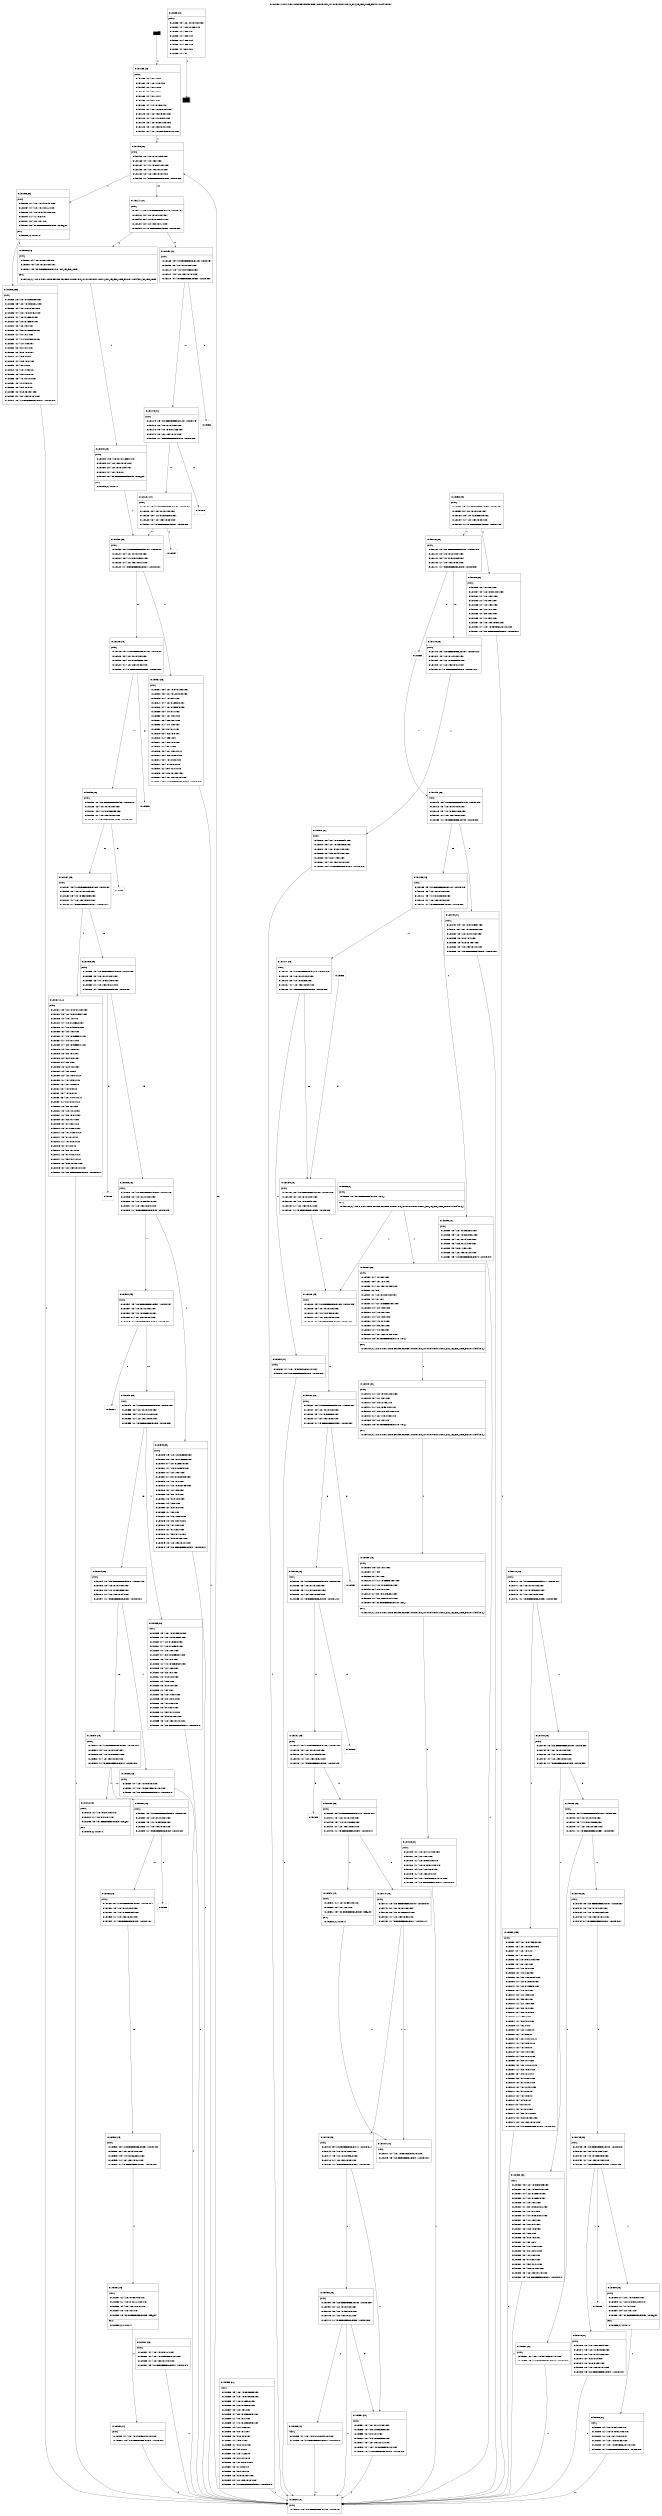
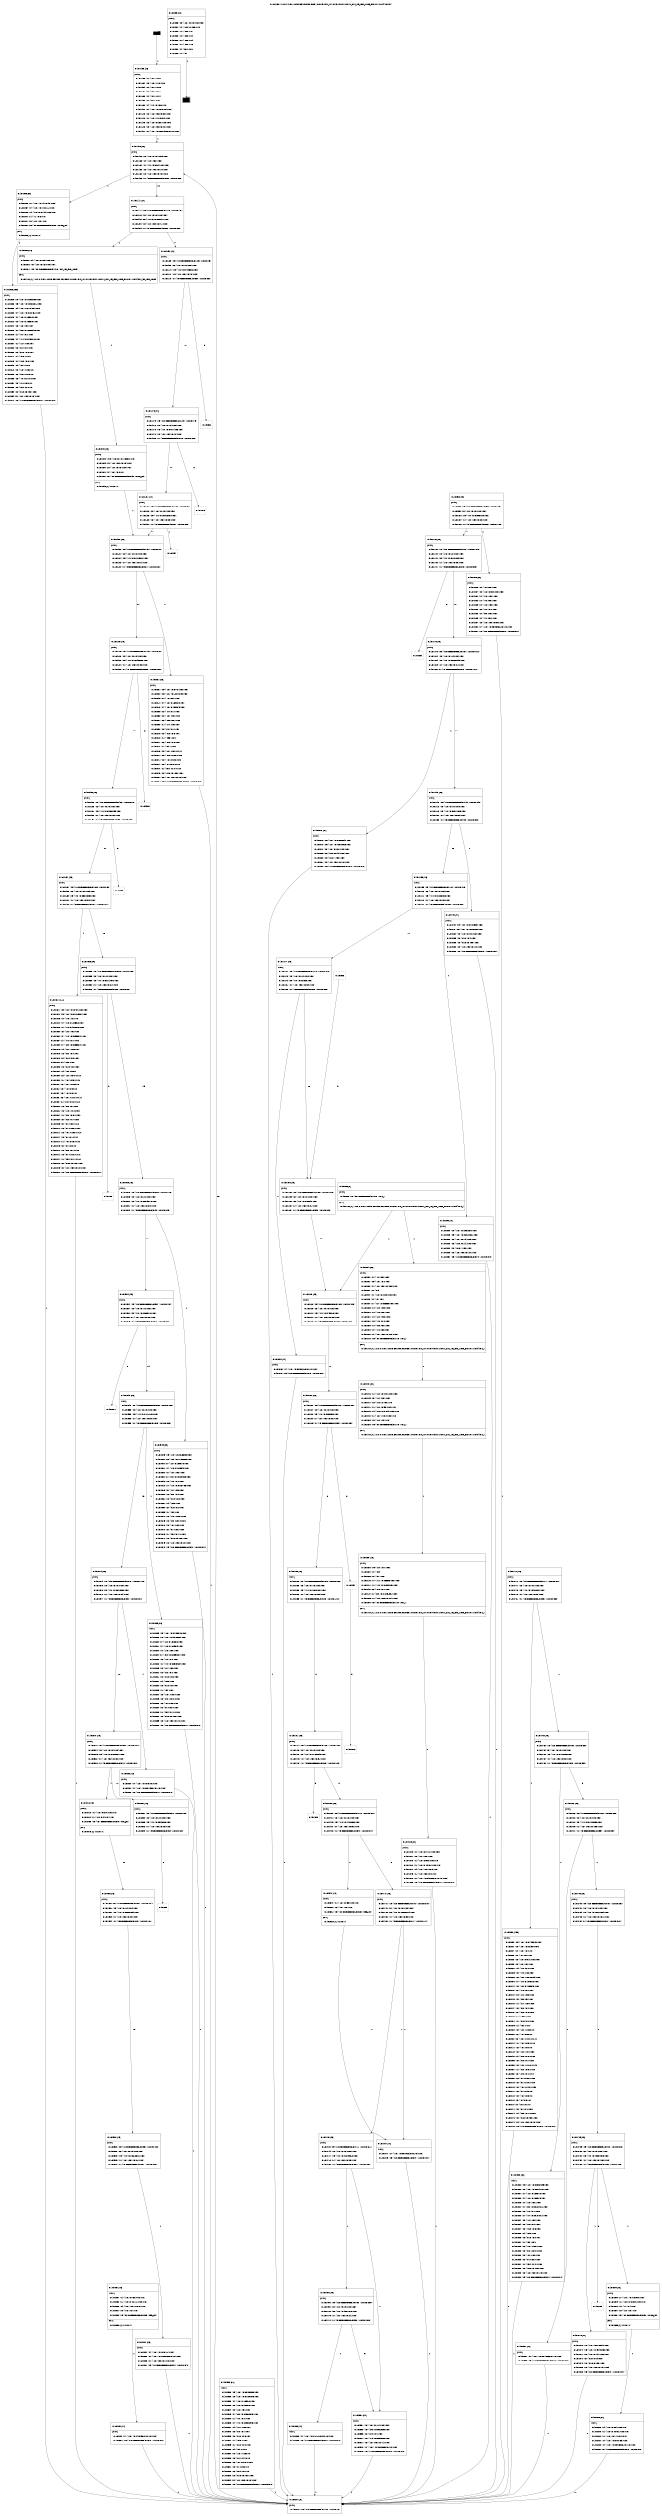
(404, 730) -> (454, 730)
(334, 1674) -> (351, 1667)
(144, 1862) -> (116, 1862)
(133, 2226) -> (155, 2252)
(347, 2411) -> (428, 2360)
